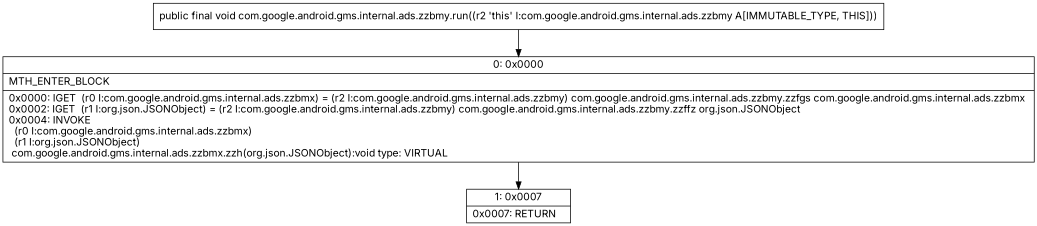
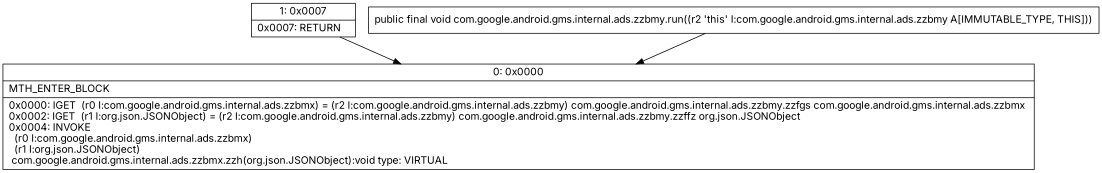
(519, 172) -> (367, 49)
